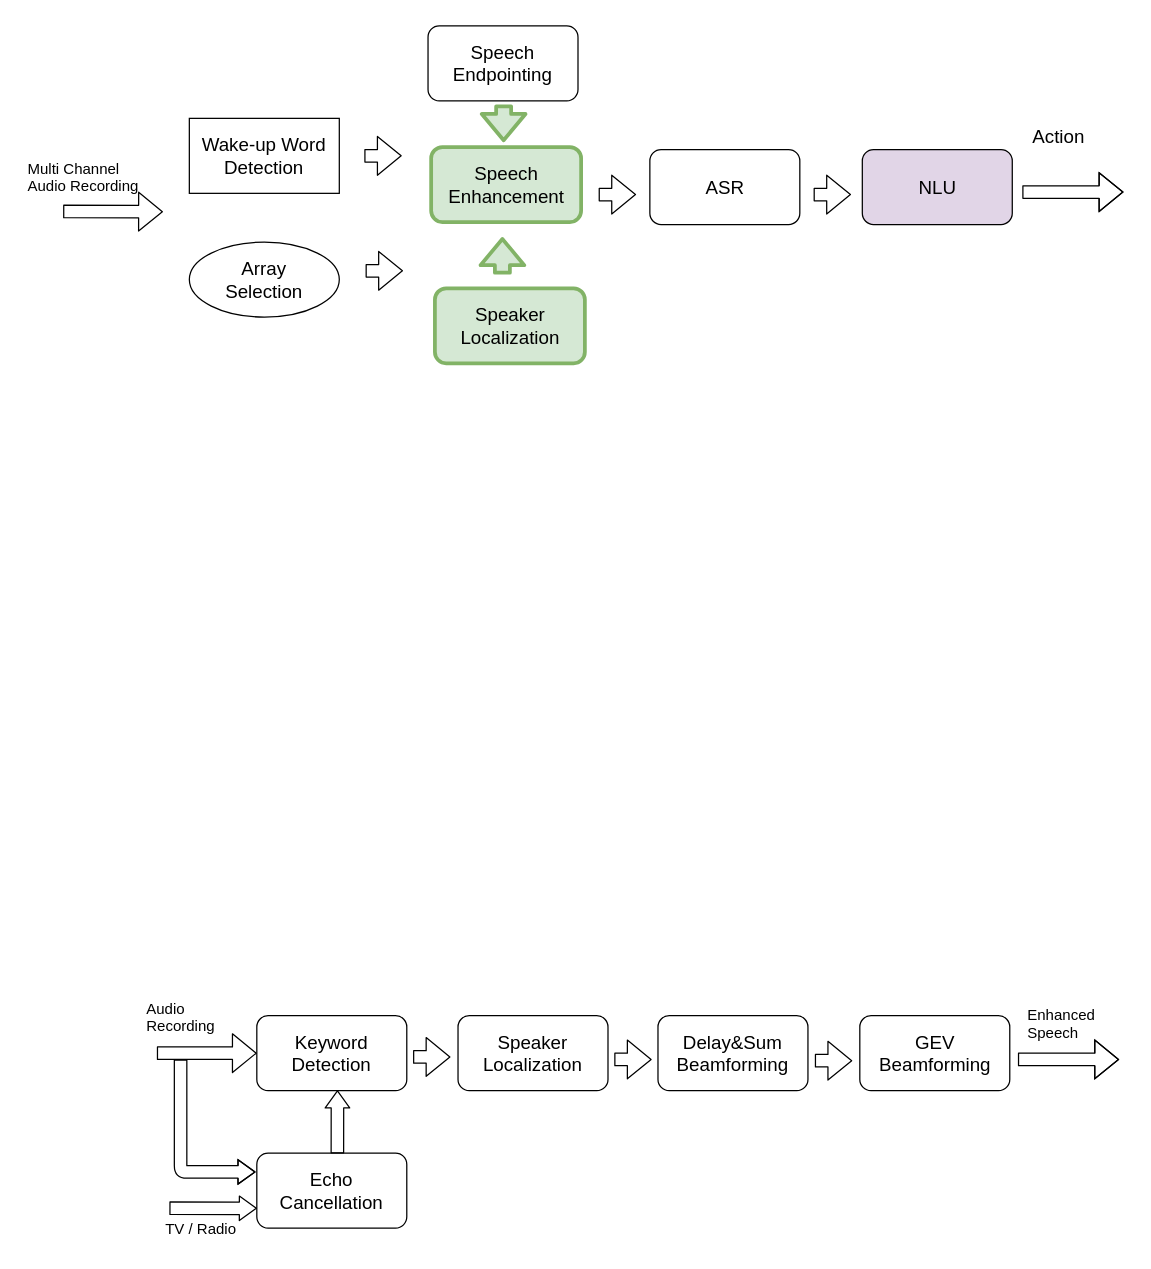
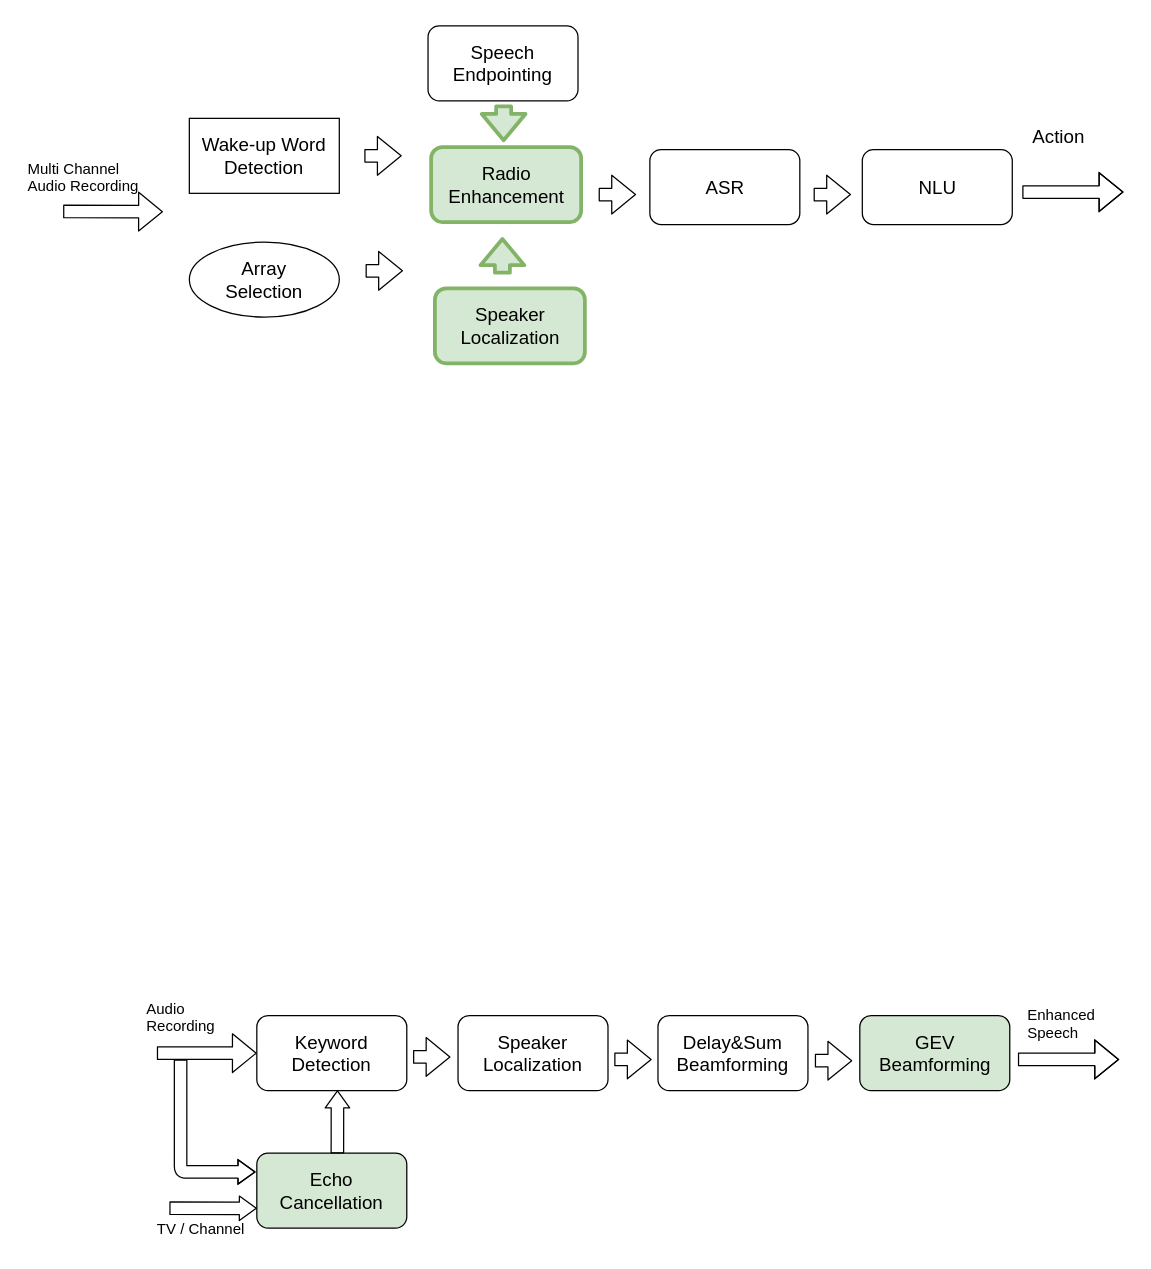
(507, 184) -> (507, 184)
(938, 187) -> (938, 187)
(935, 1053) -> (935, 1053)
(332, 1191) -> (332, 1191)
(201, 1229) -> (201, 1229)
